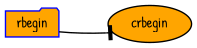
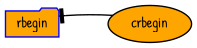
(82, 33) -> (90, 15)
